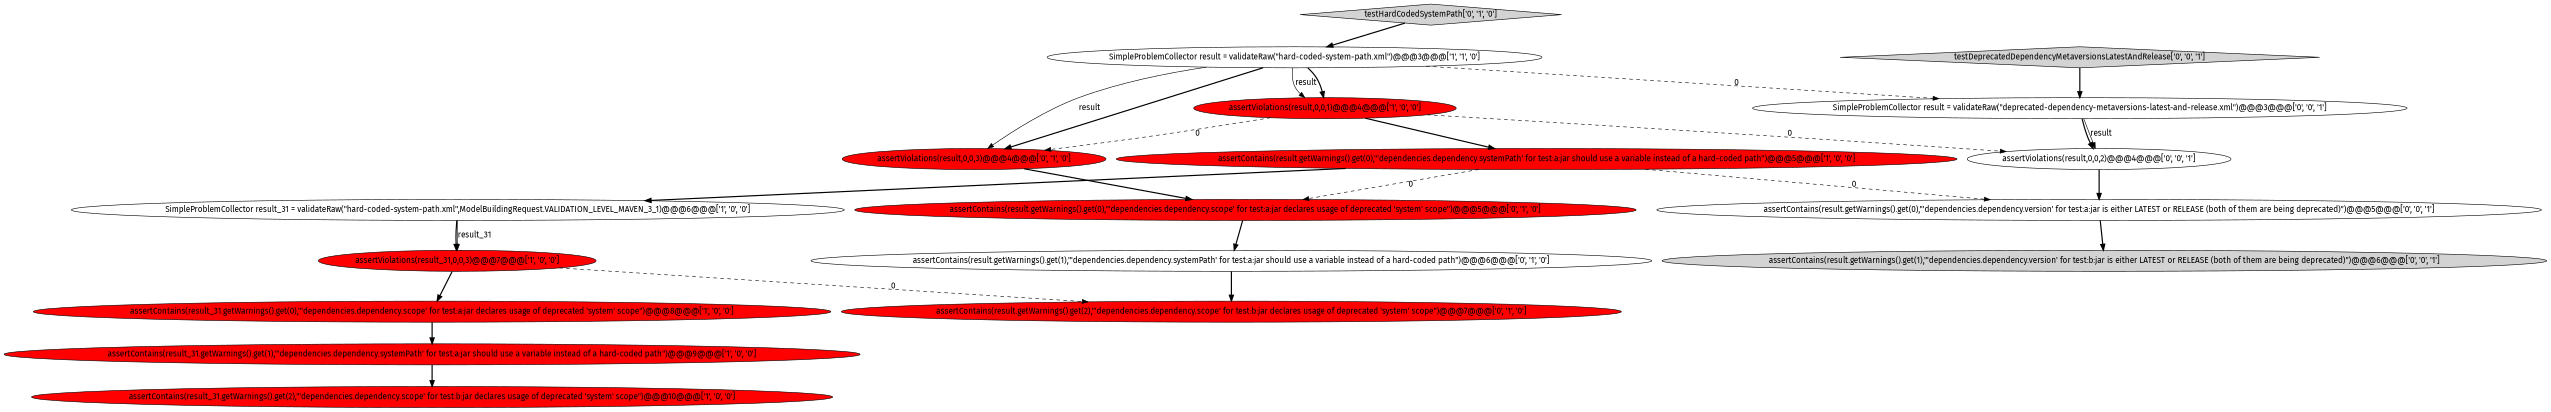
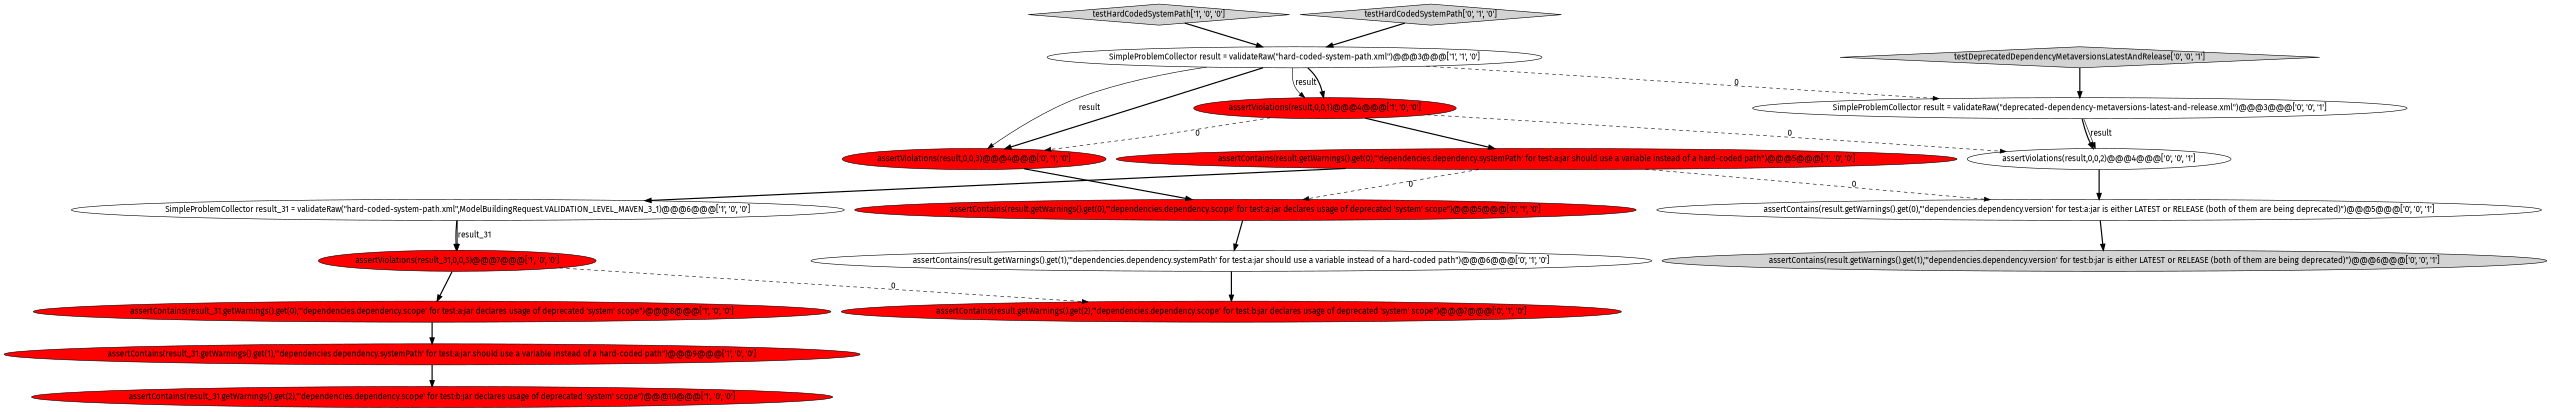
none -> (1159, 15)
